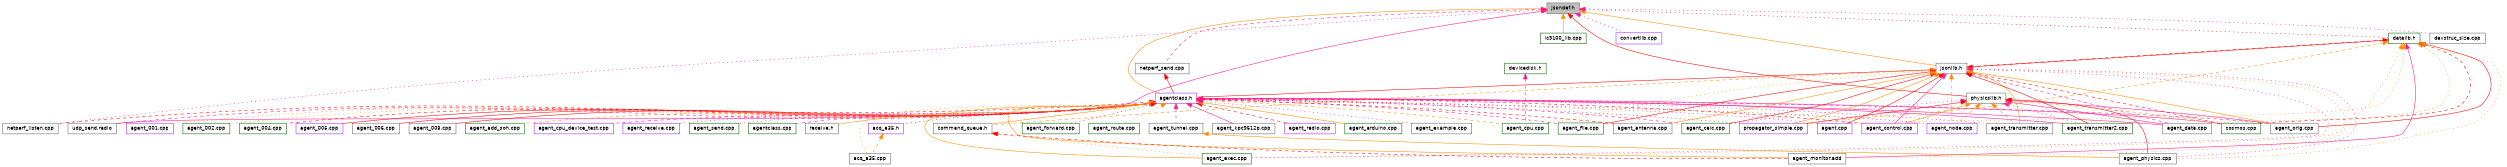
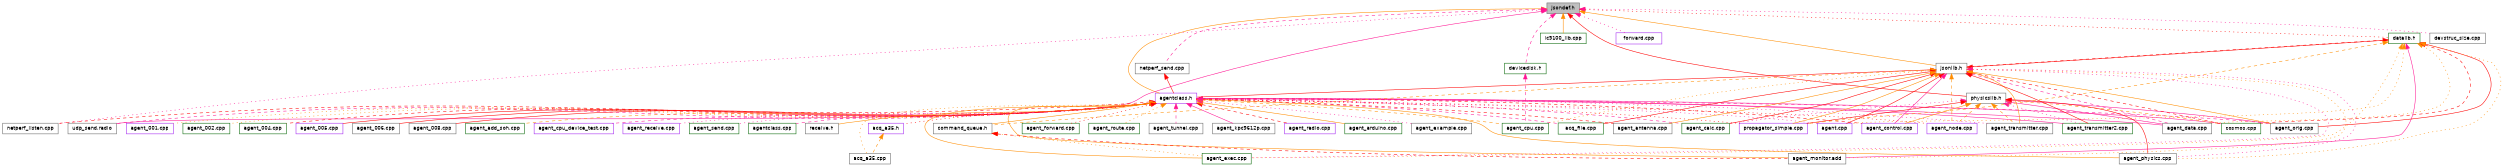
none -> (1533, 37)
(1639, 38) -> (1639, 38)
(1581, 129) -> (1581, 129)
(1664, 148) -> (1658, 147)
